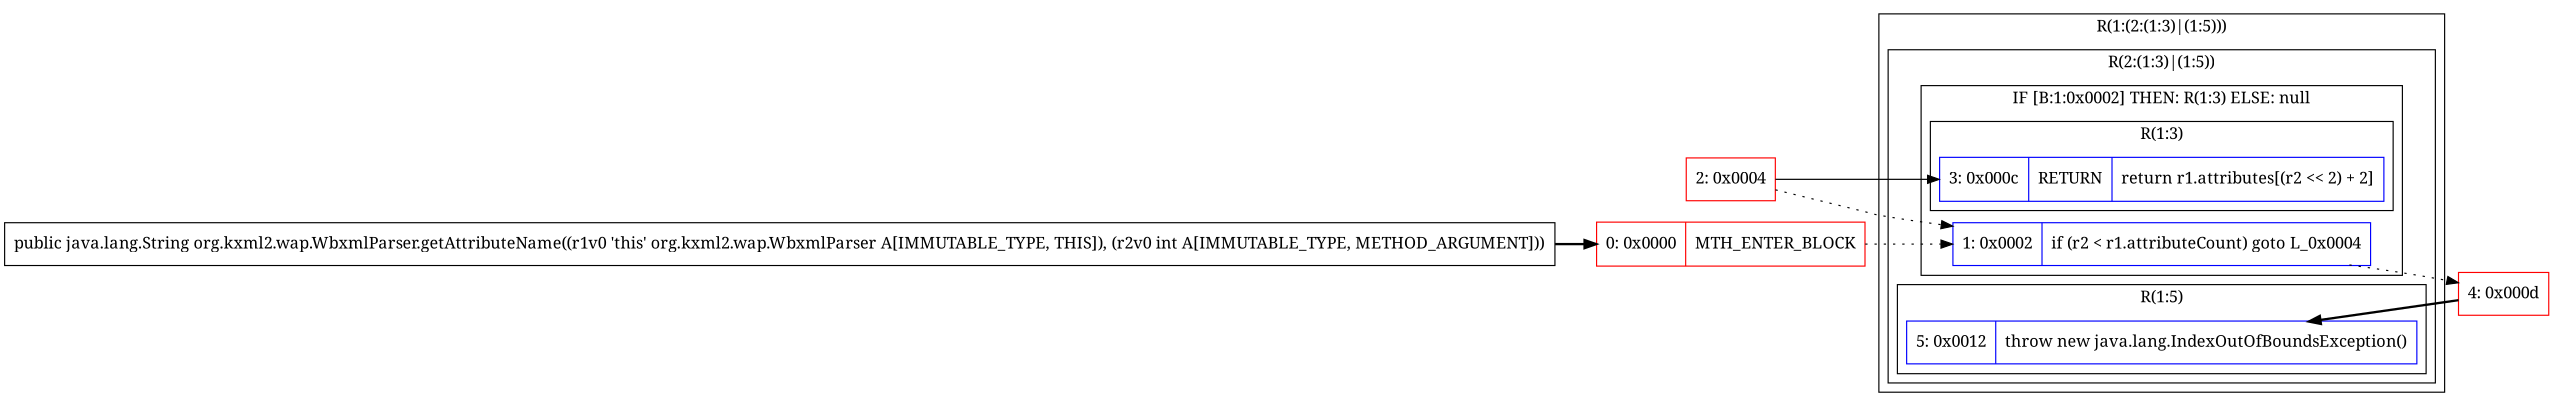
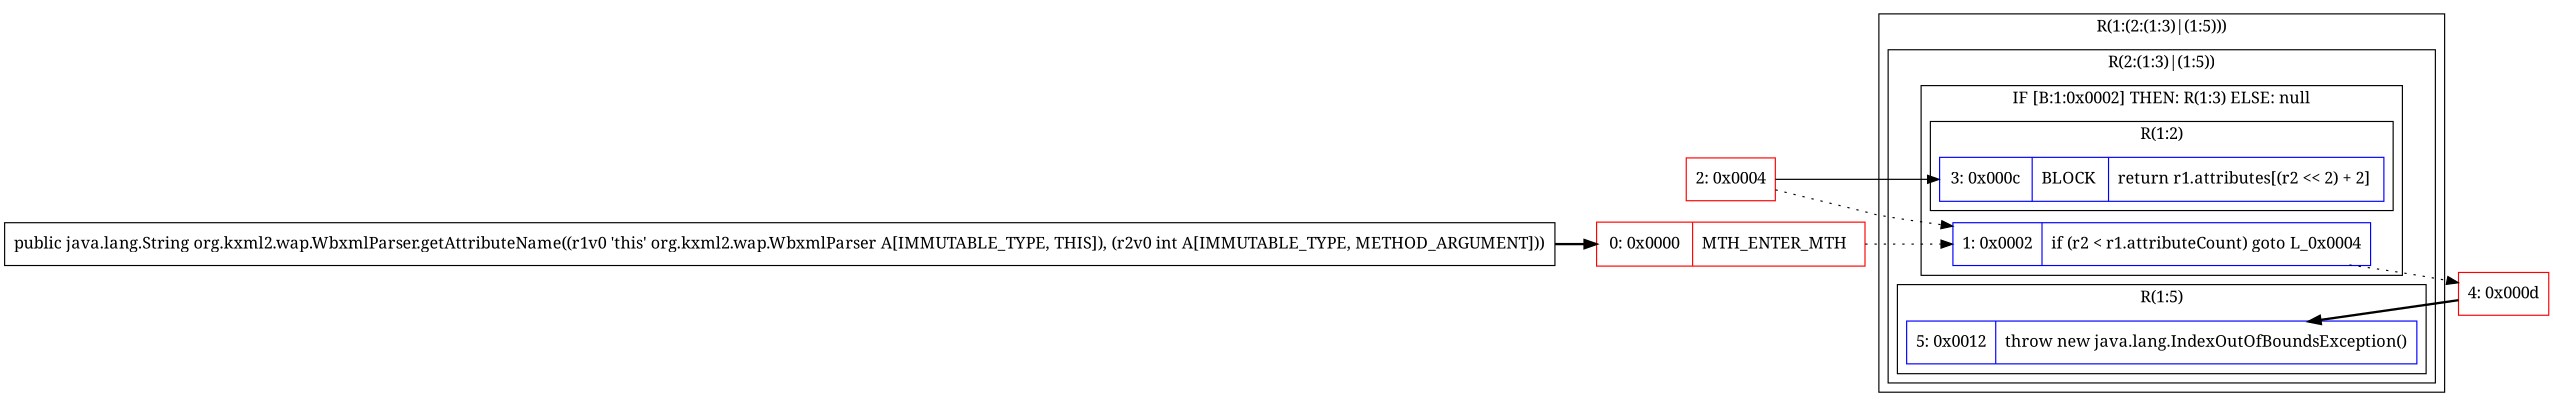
(2162, 135) -> (2162, 135)
(2070, 179) -> (2069, 179)
(1775, 244) -> (1775, 244)
